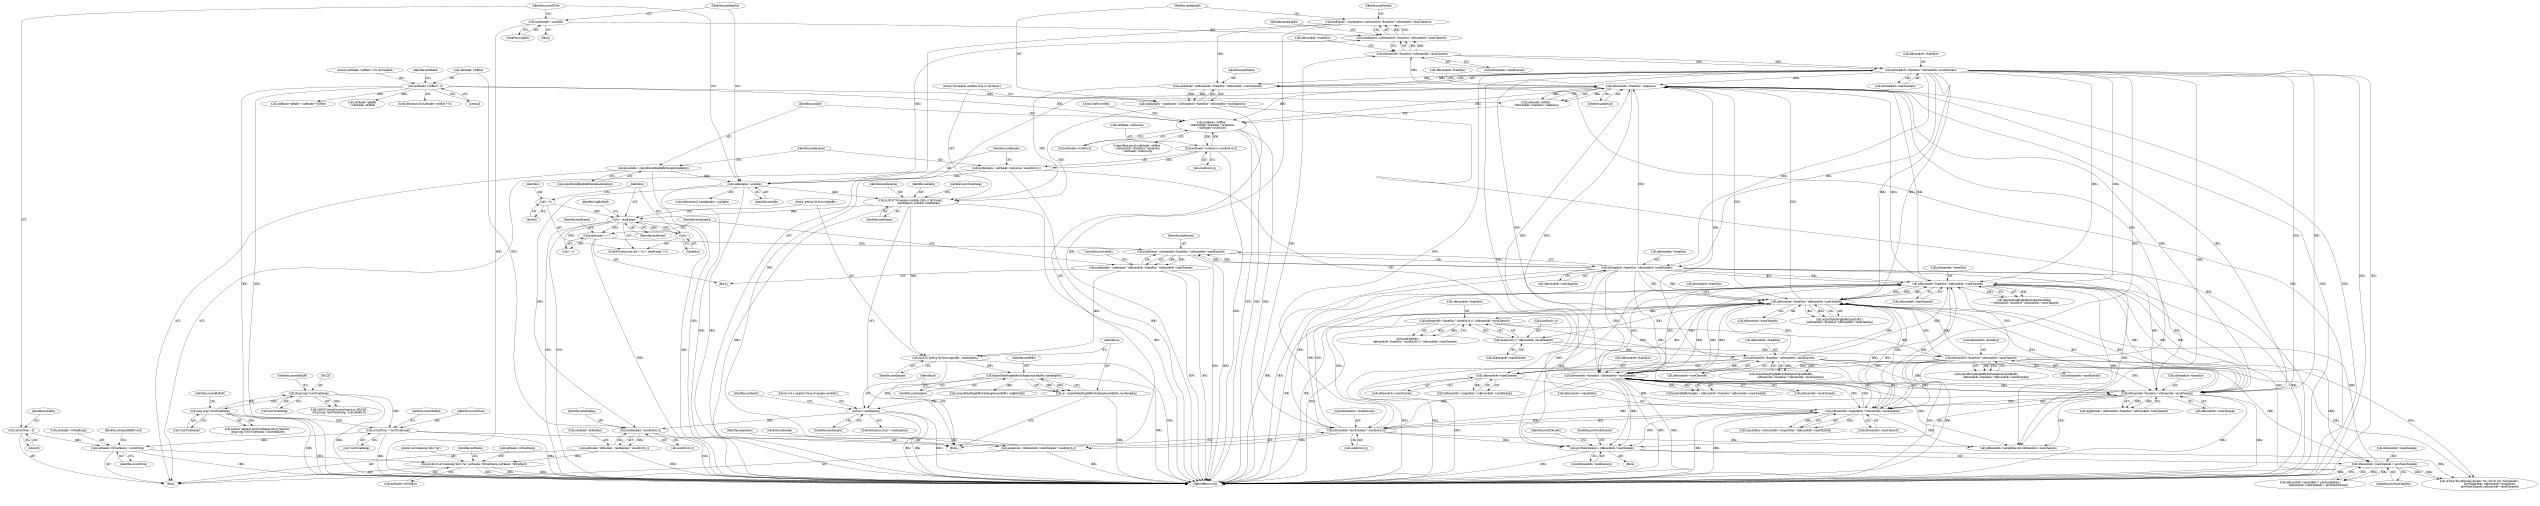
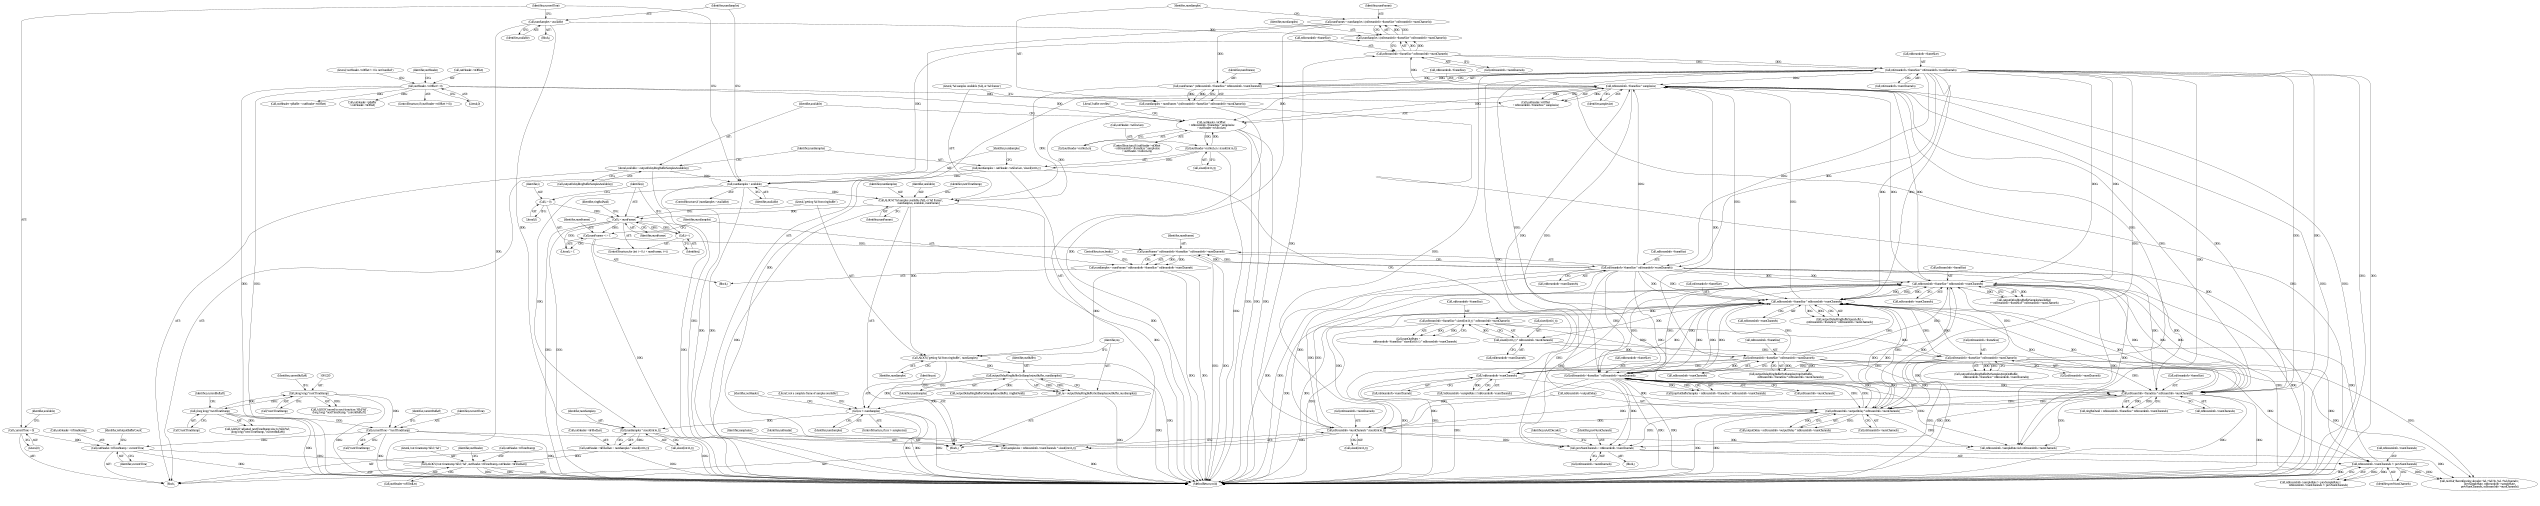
(568, 252) -> (568, 252)
(516, 286) -> (528, 251)
(1601, 417) -> (1467, 403)
(884, 431) -> (884, 431)
(1426, 477) -> none
